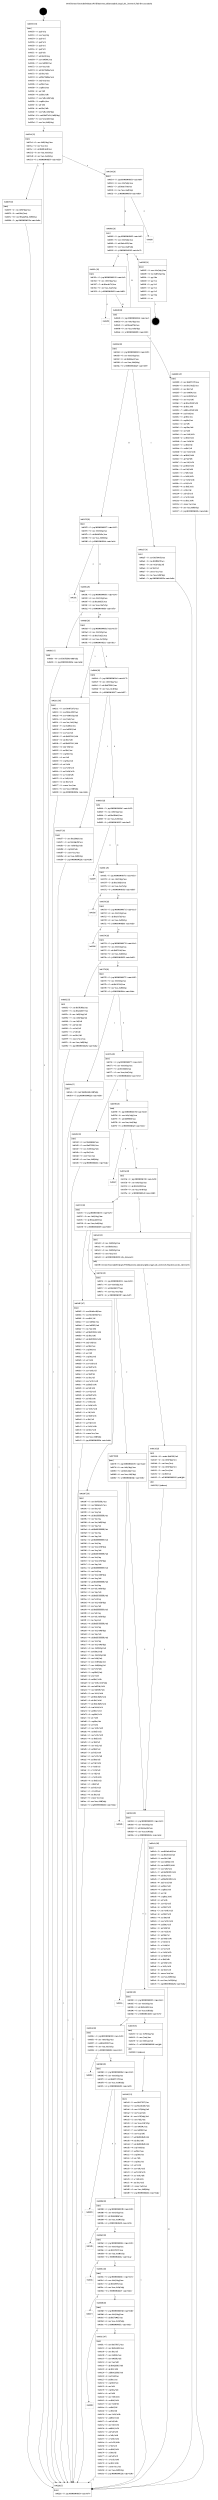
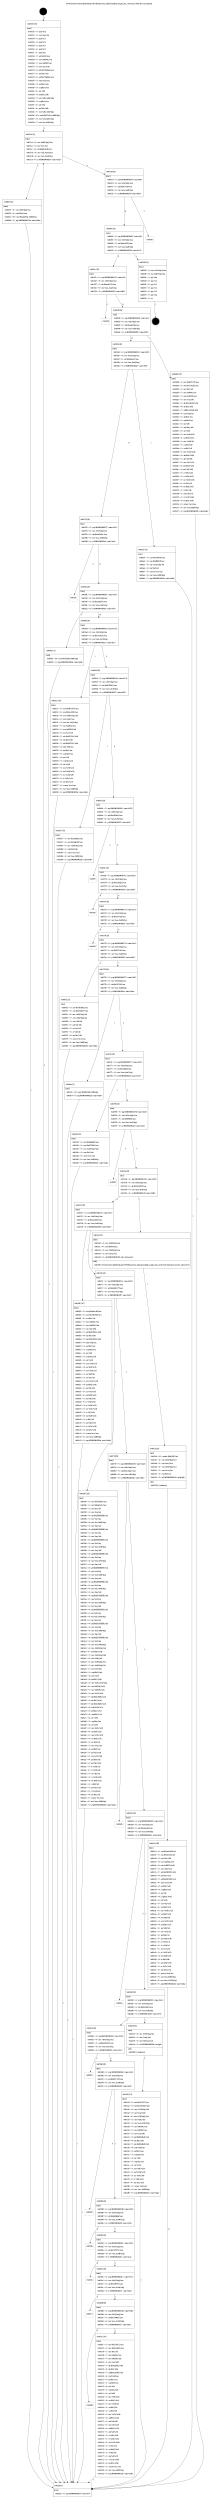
(130, 281) -> (131, 338)
(154, 1649) -> (167, 1664)
